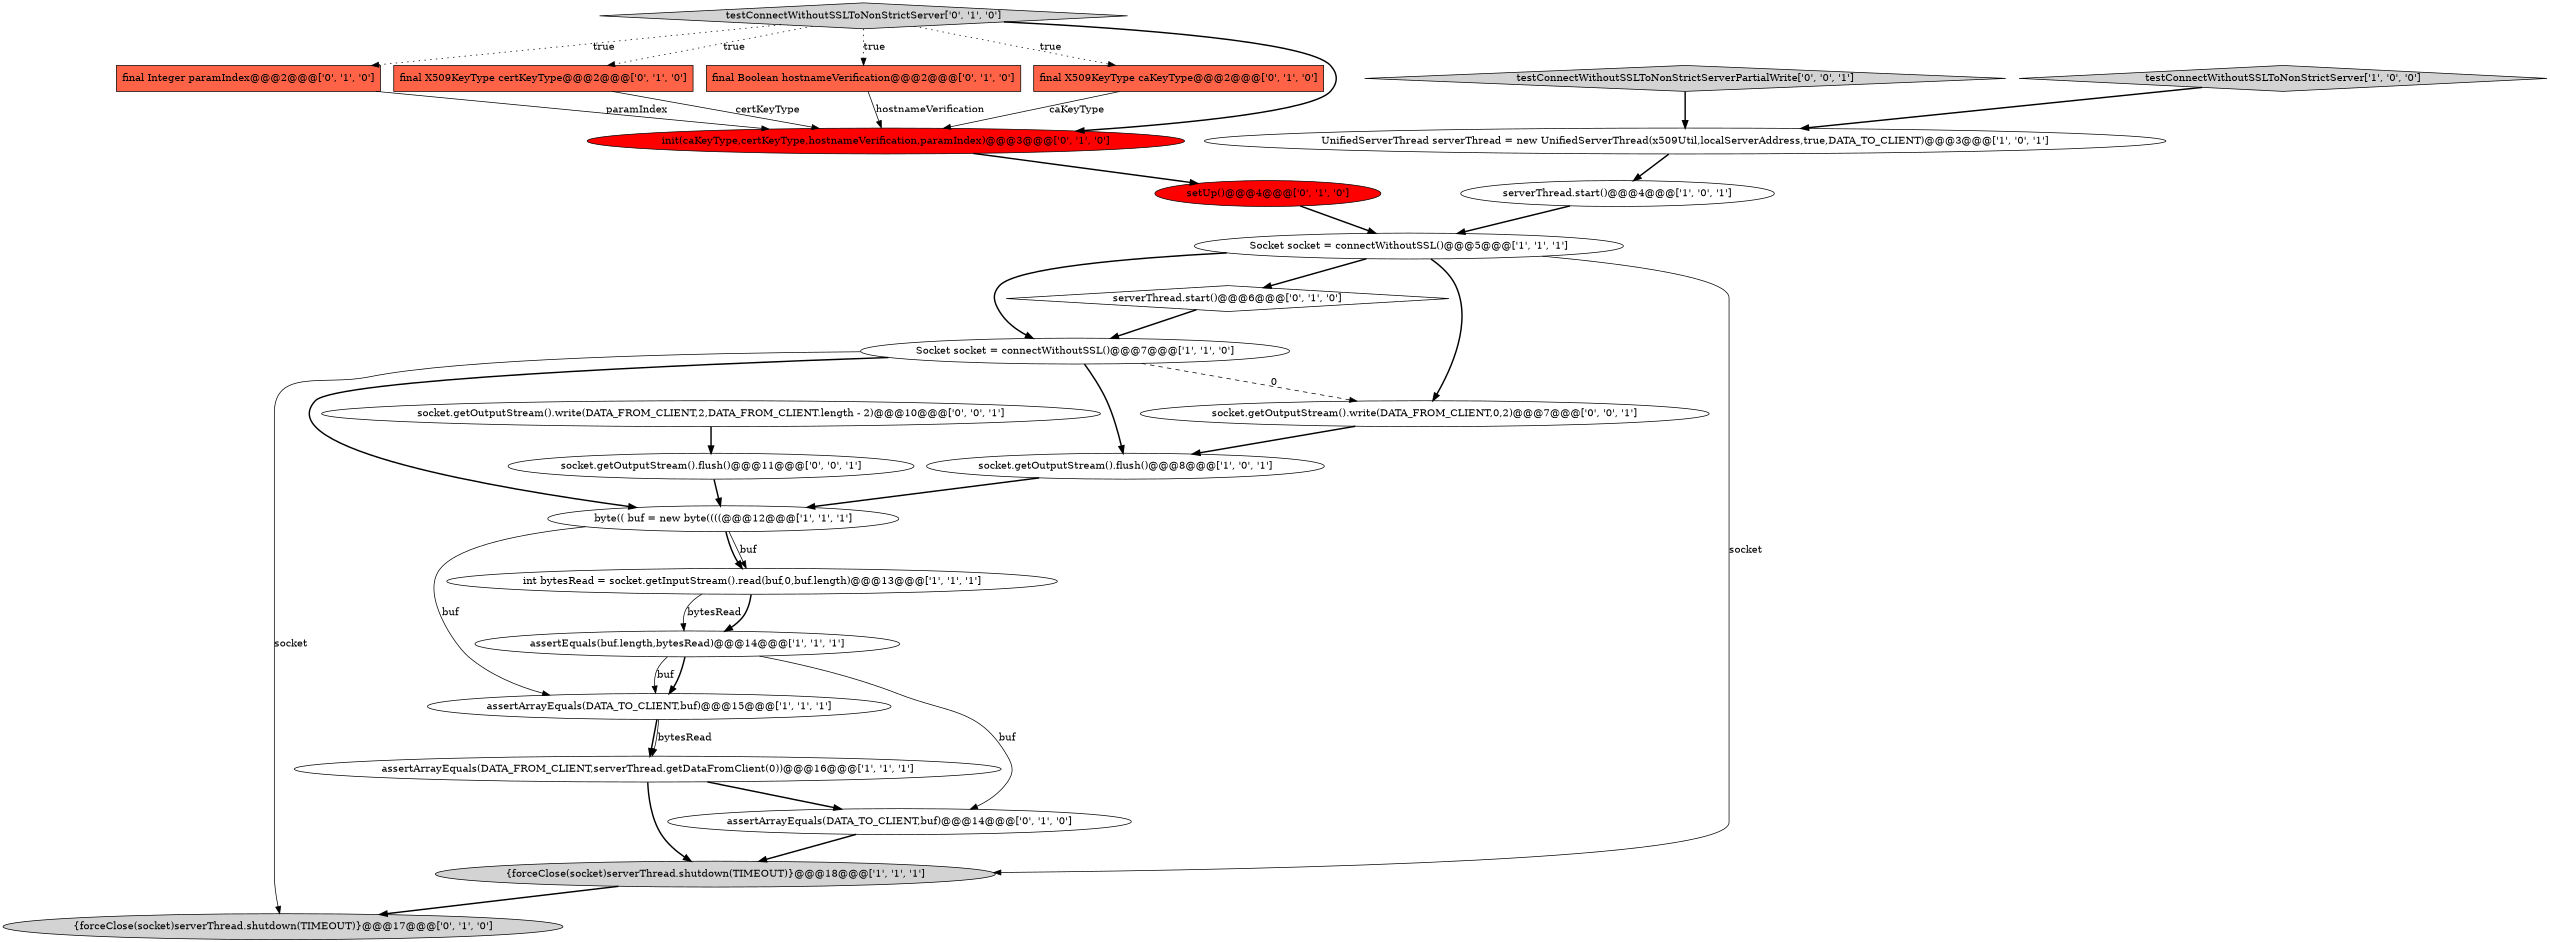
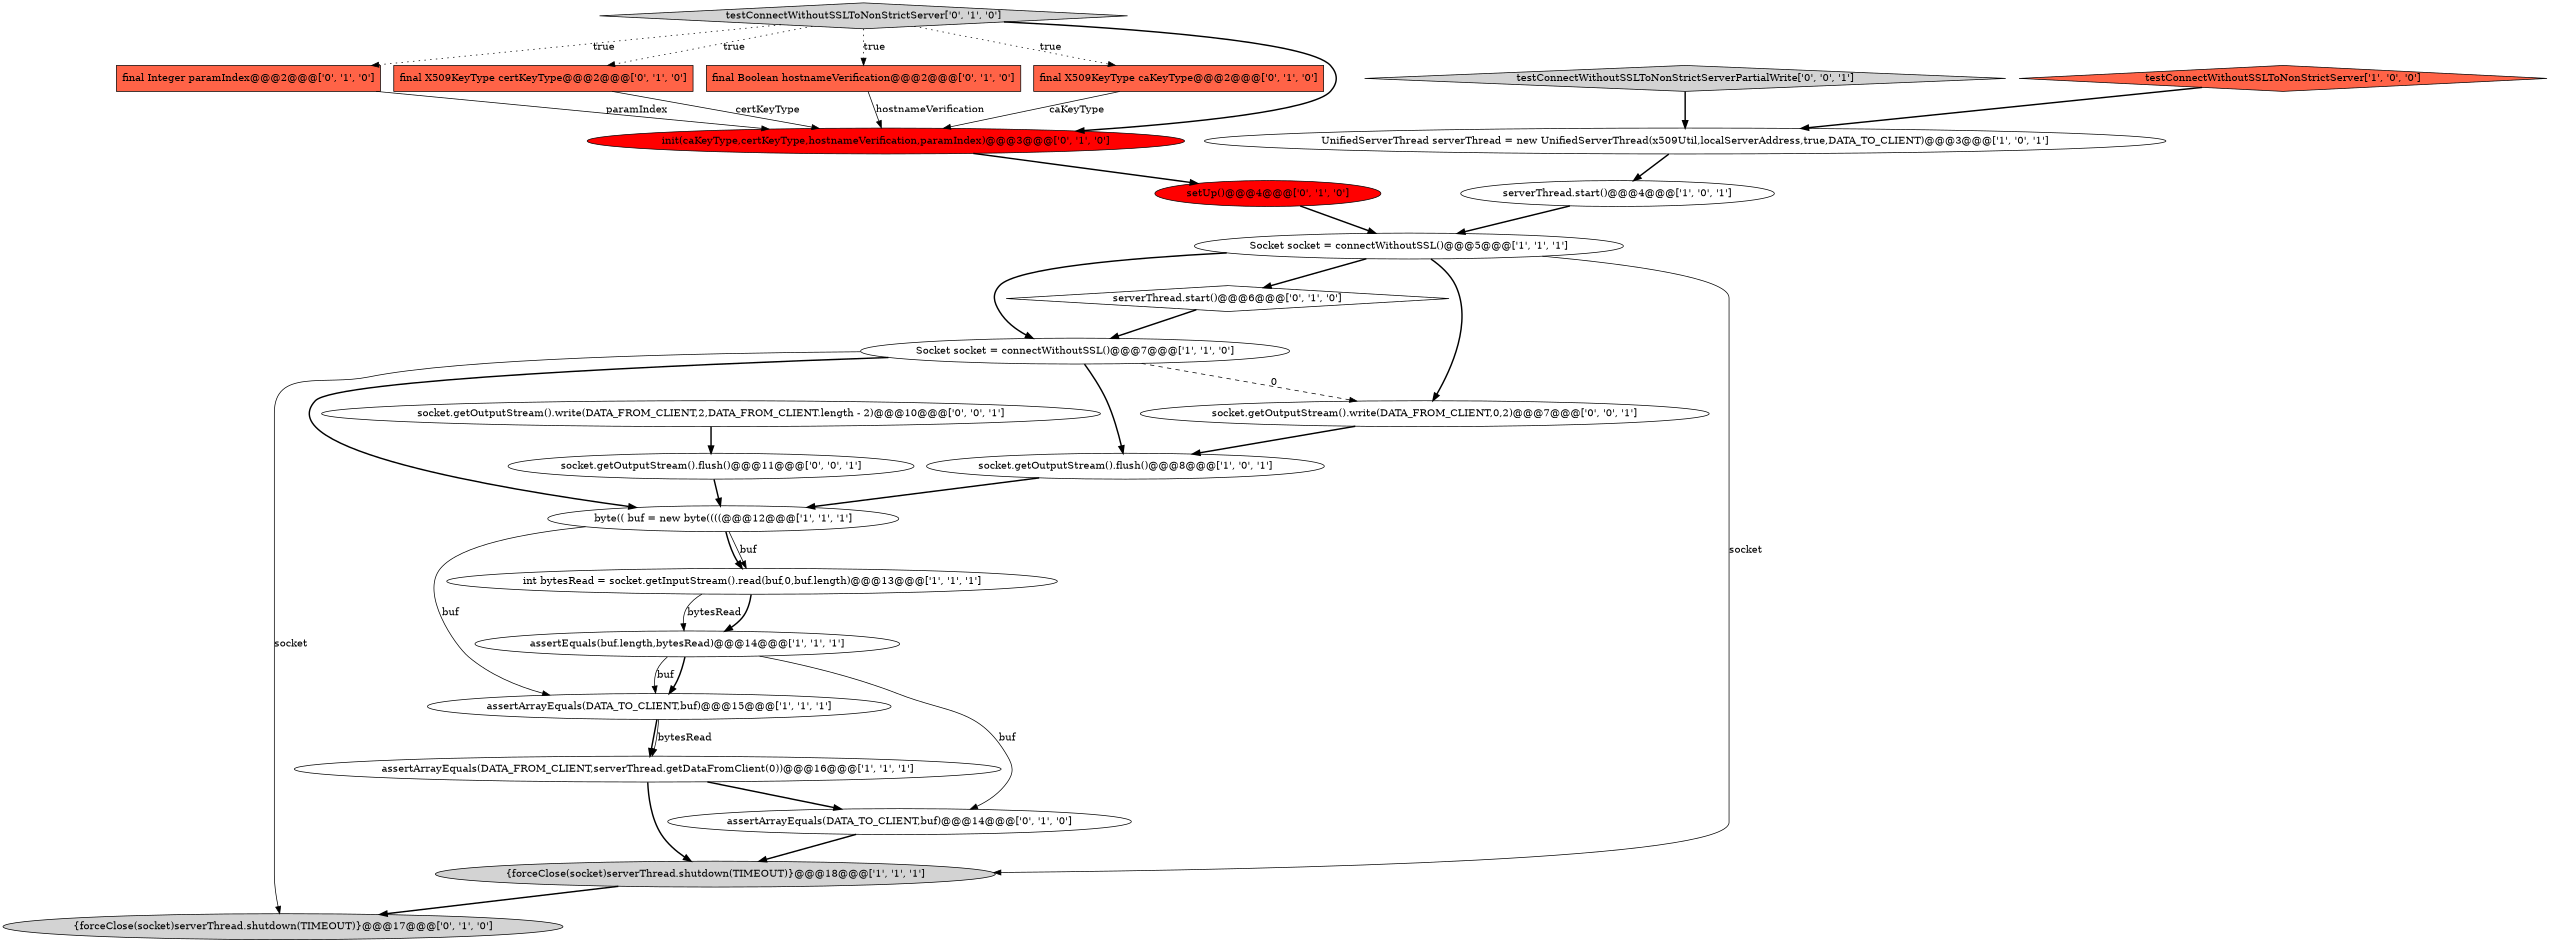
(2283, 78) -> (2283, 78)
